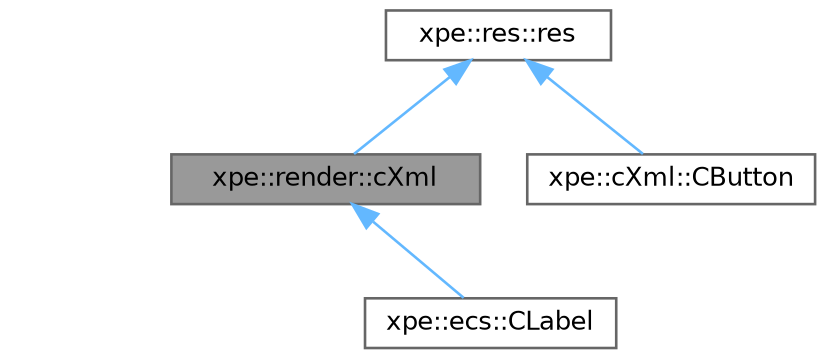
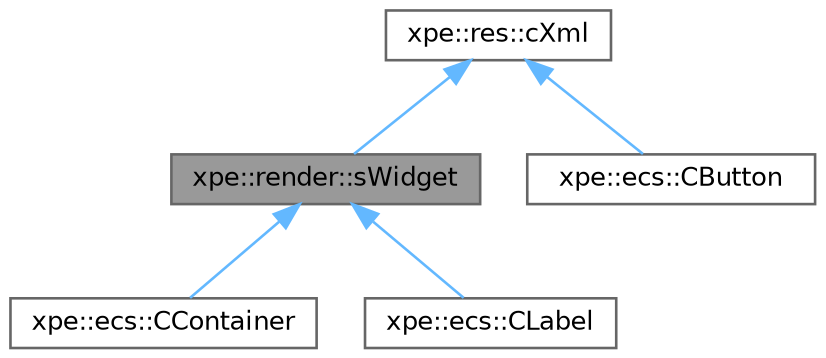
(498, 35) -> (498, 35)
(326, 179) -> (326, 179)
(671, 179) -> (671, 179)
none -> (164, 323)
